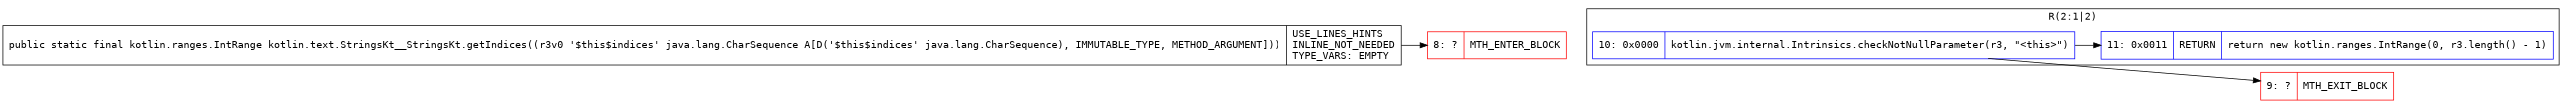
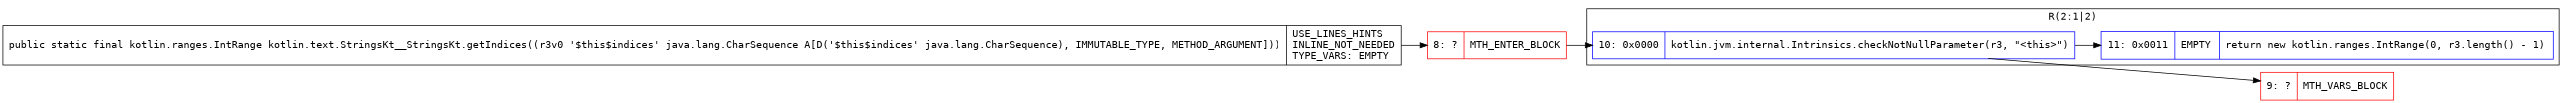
none -> (1576, 45)
(2198, 45) -> (2196, 45)
(2345, 86) -> (2345, 86)
